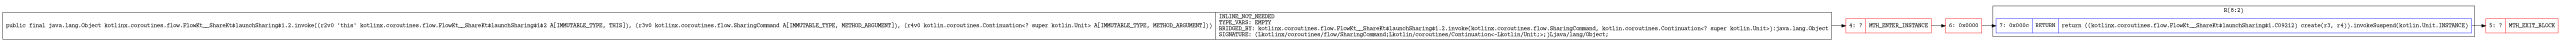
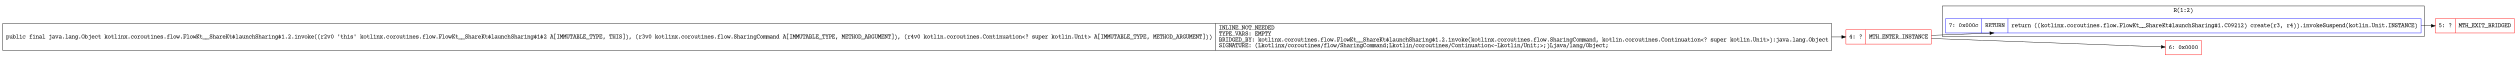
(2234, 11) -> (2183, 11)
(1987, 26) -> (1964, 34)
(2532, 26) -> (2485, 26)
